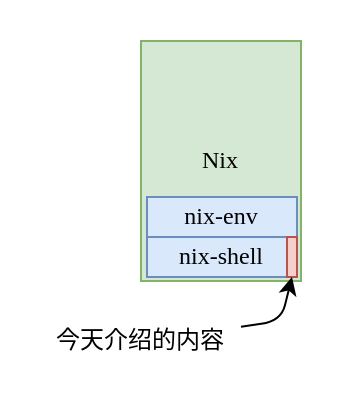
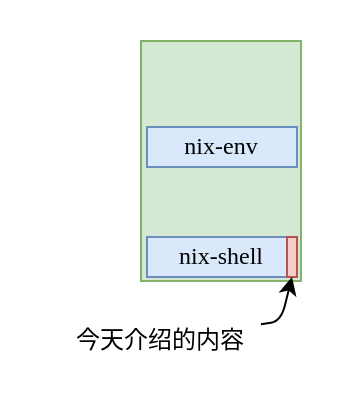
(222, 217) -> (222, 147)
(141, 341) -> (161, 341)
